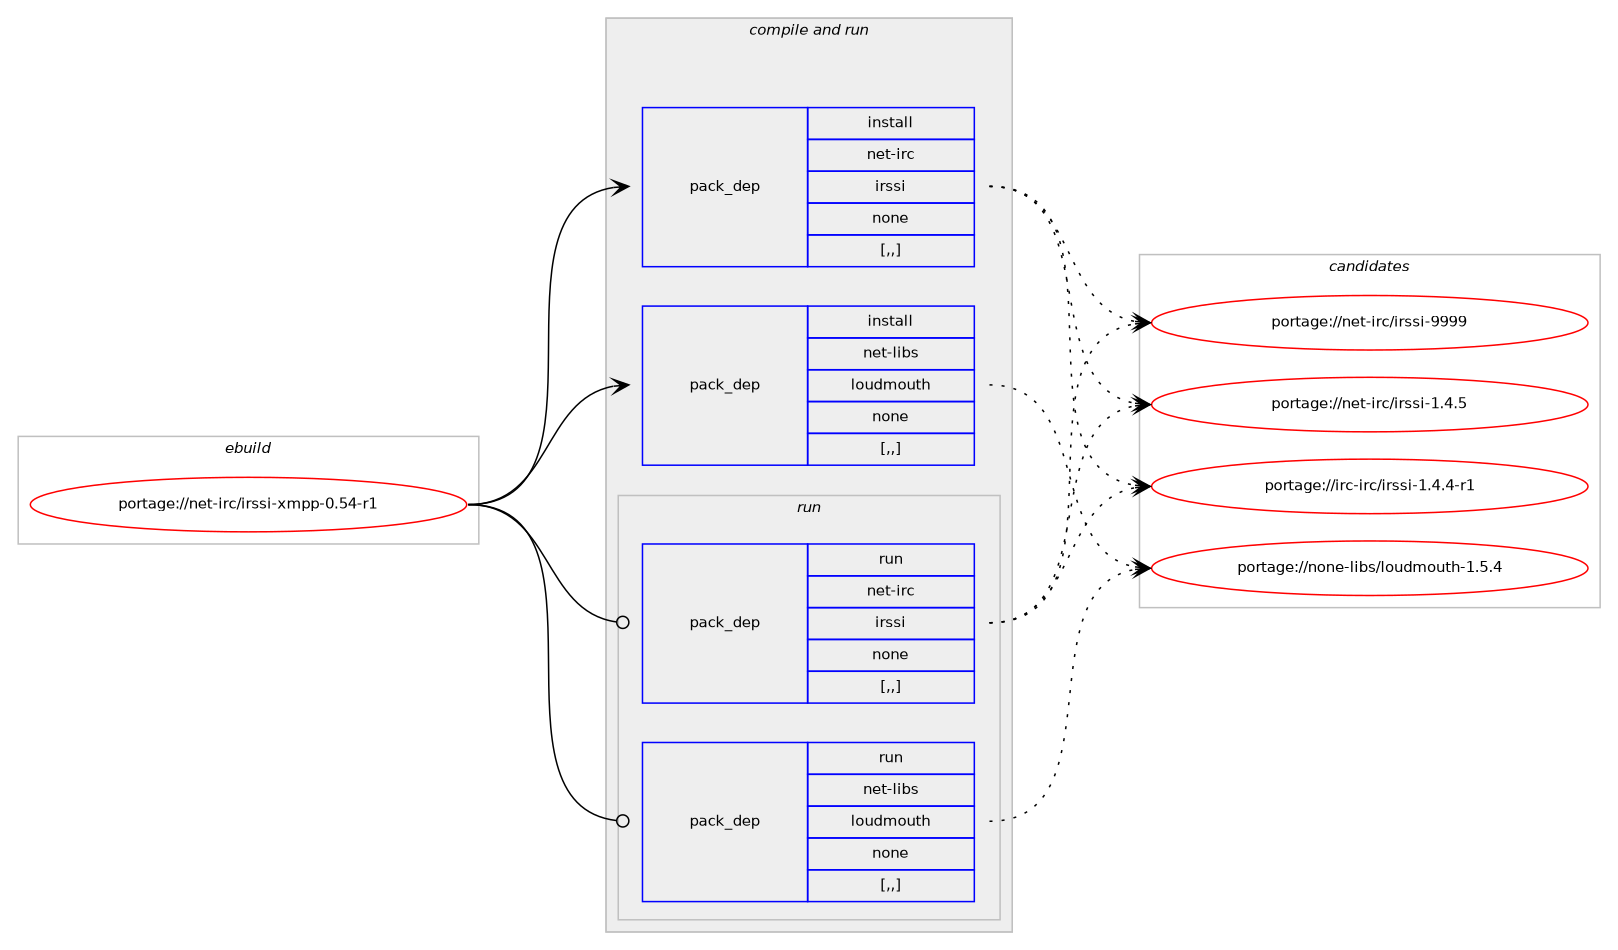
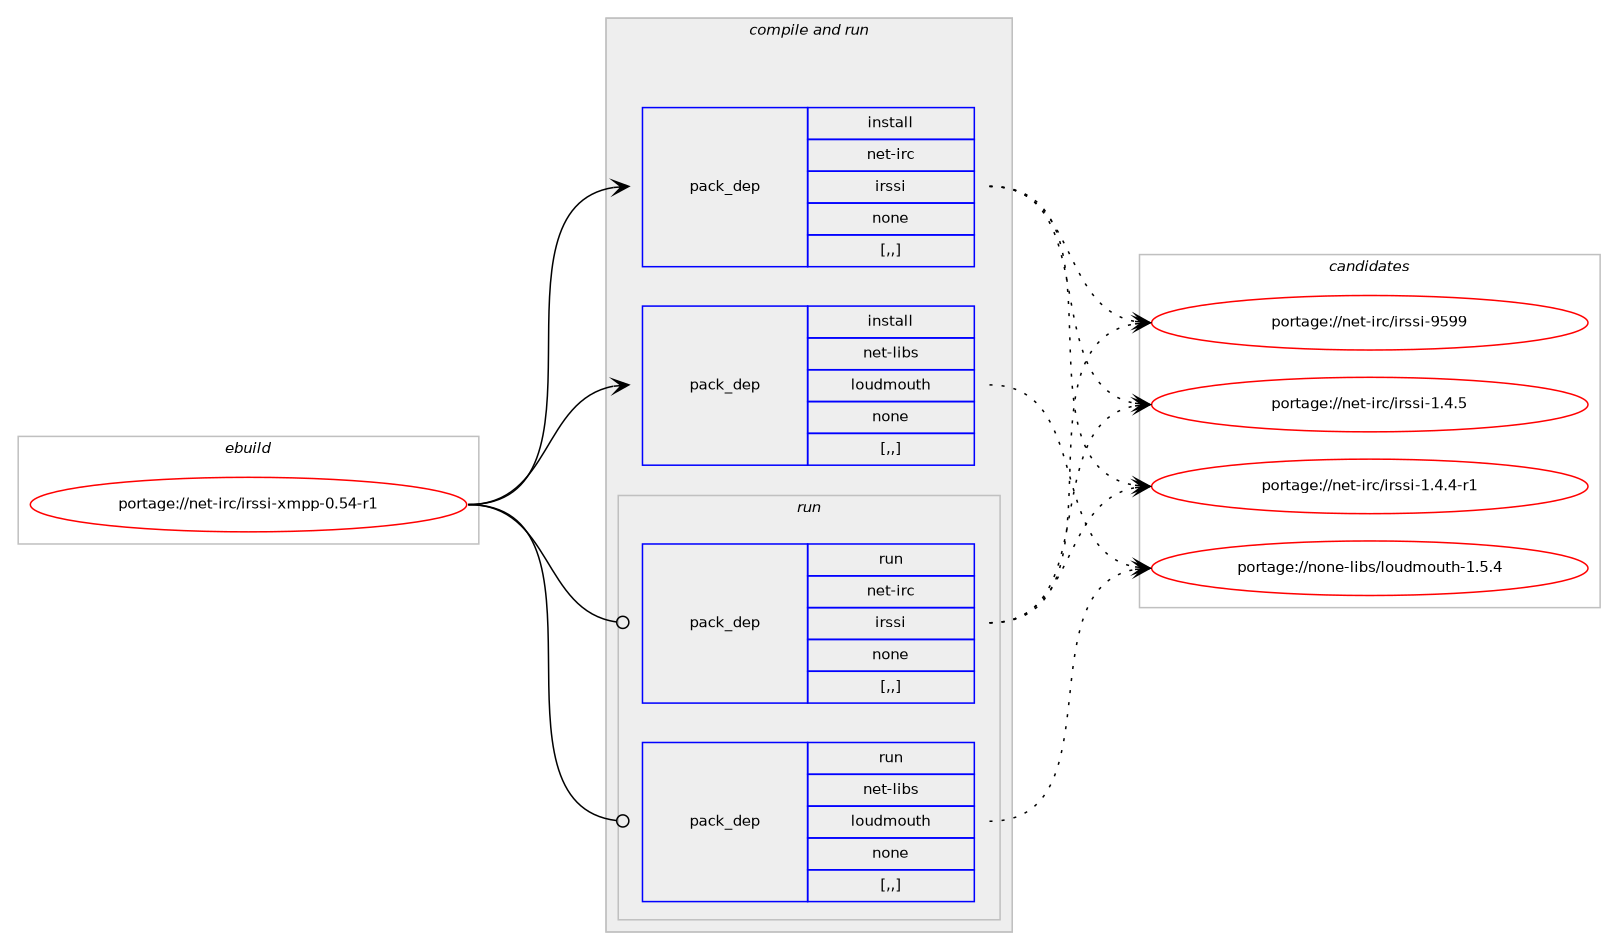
(1370, 323) -> (1370, 323)
(1370, 486) -> (1370, 486)
